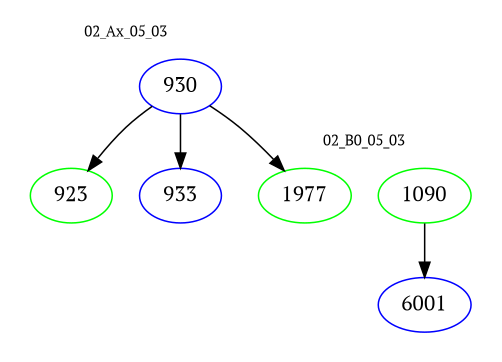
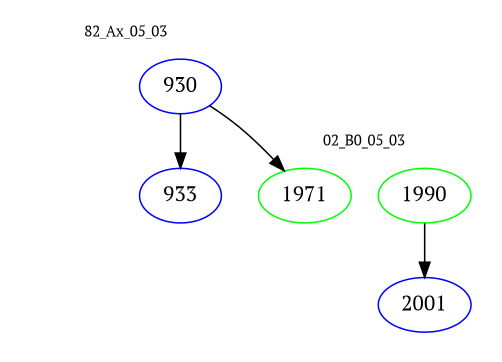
(126, 33) -> (126, 33)
(71, 196) -> none
(305, 196) -> (305, 196)
(425, 196) -> (425, 196)
(425, 305) -> (425, 305)
